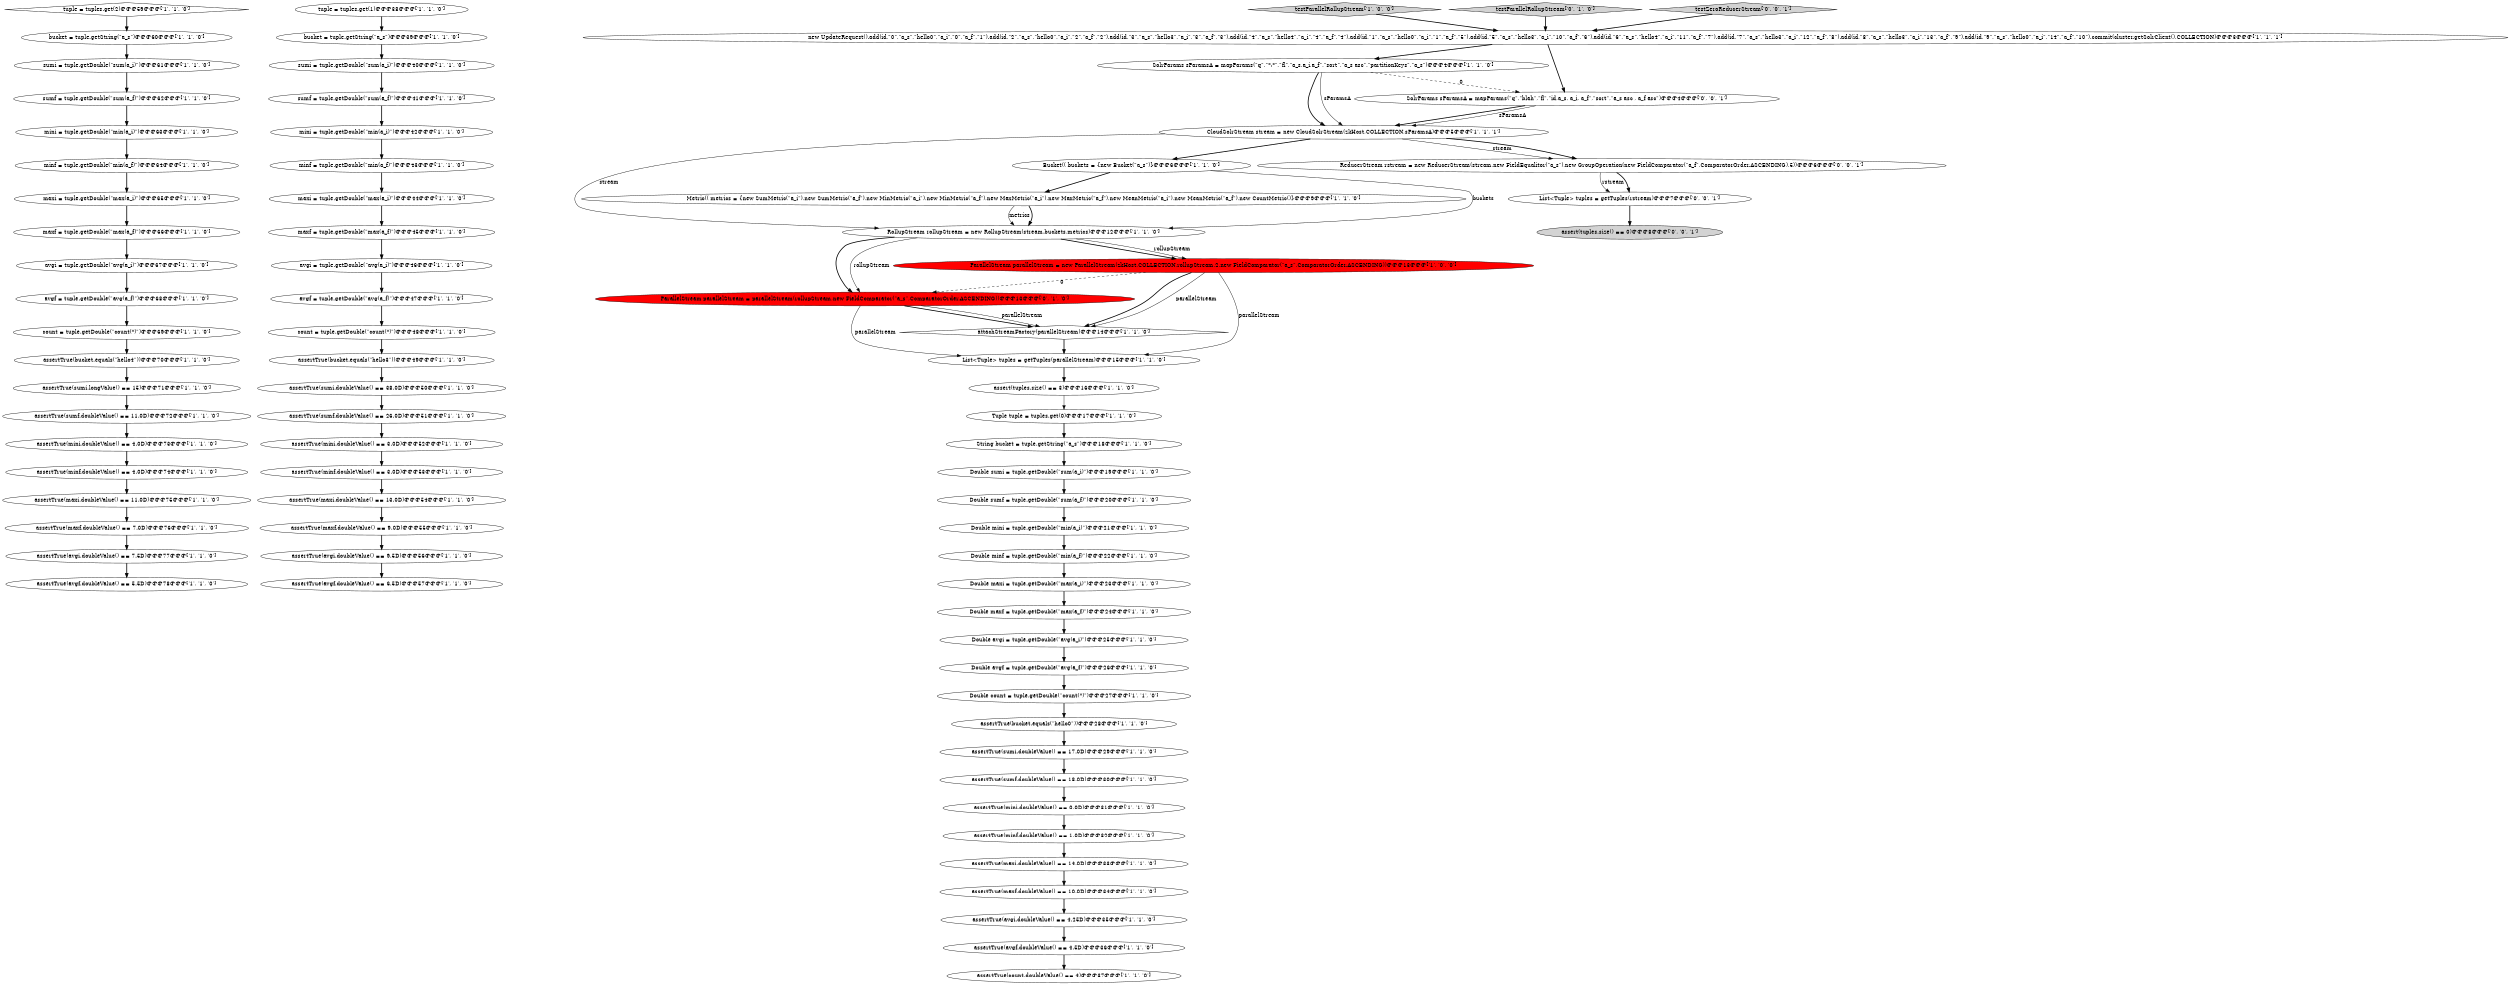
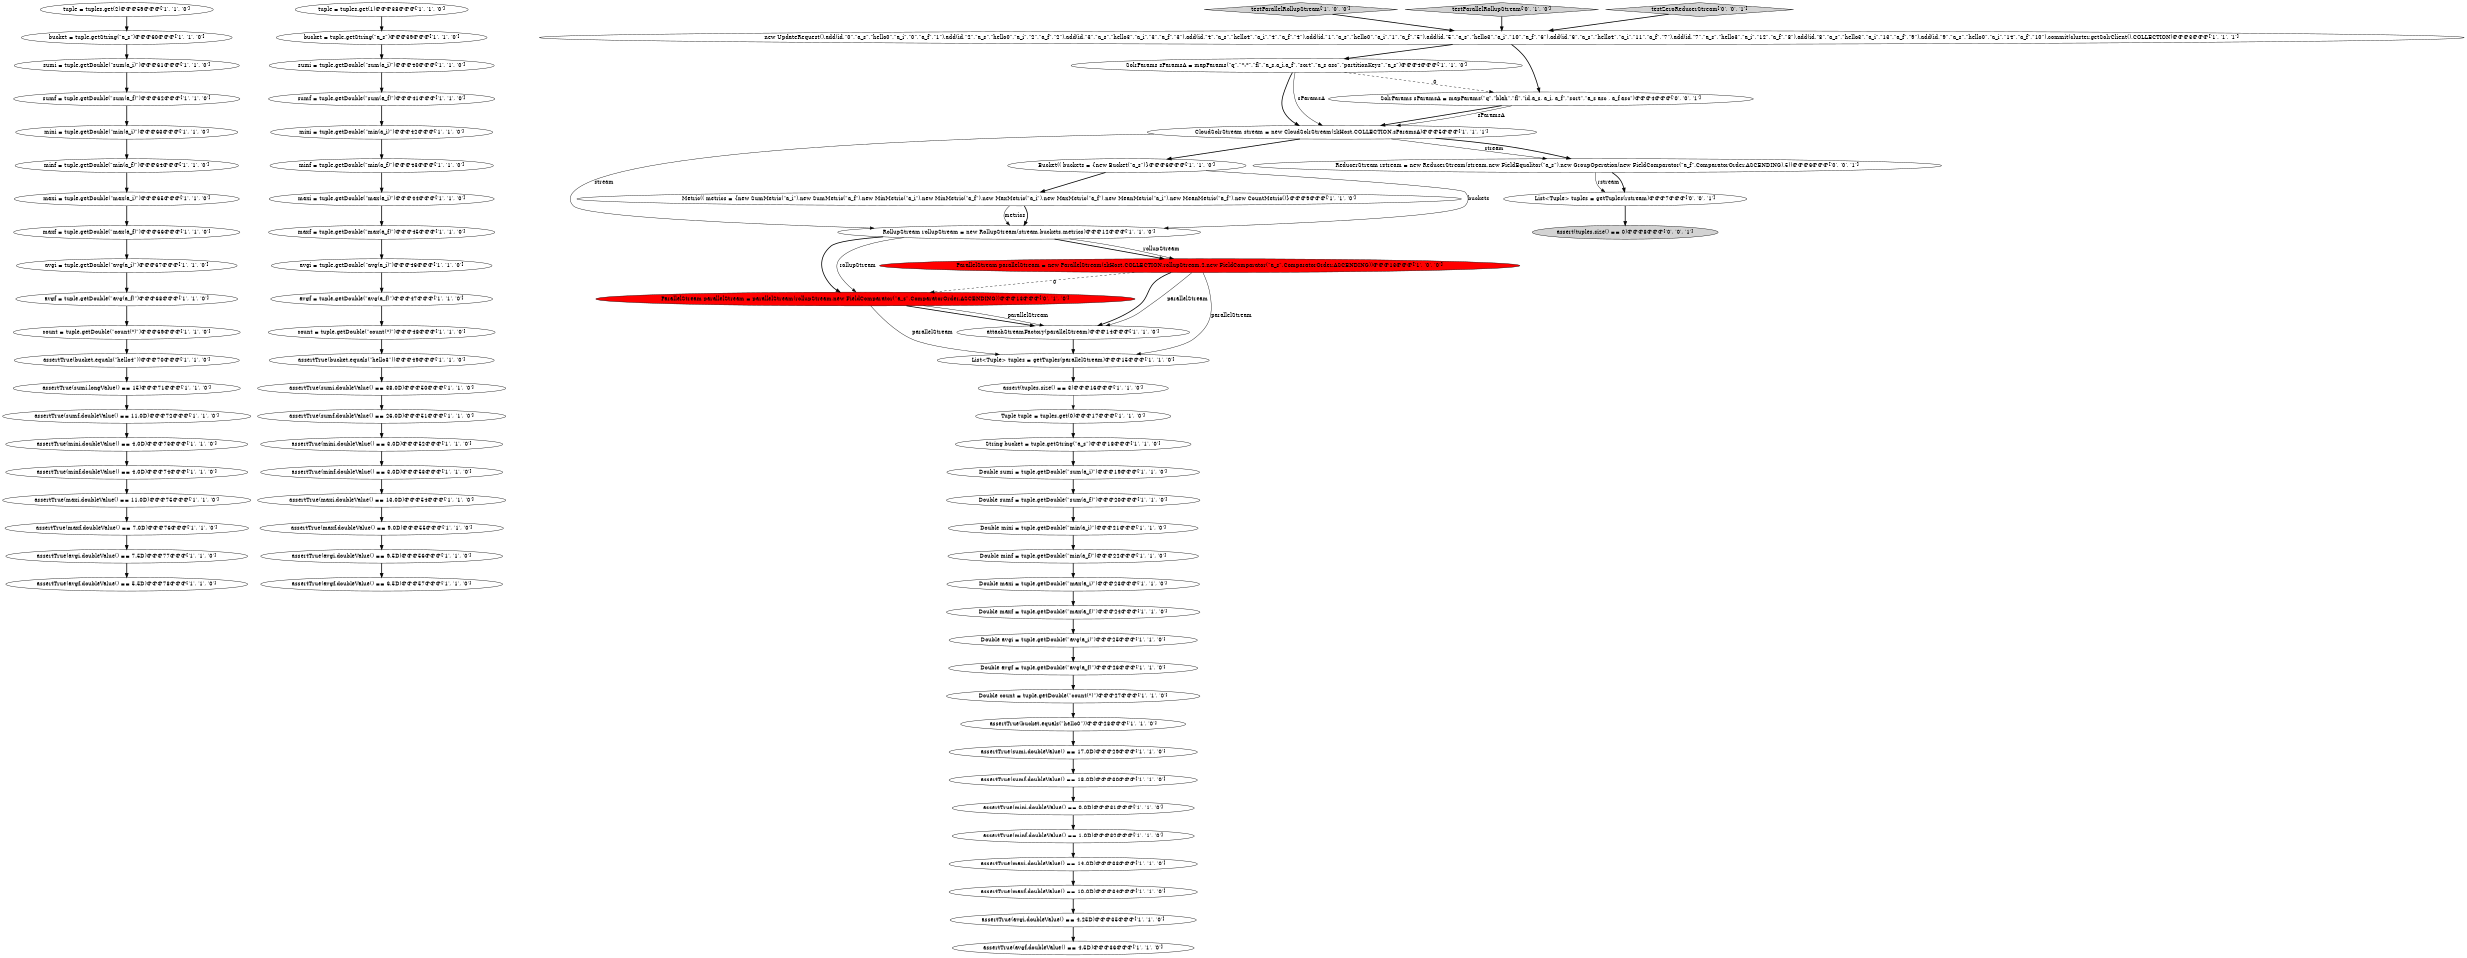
(127, 10) -> (127, 10)
(1064, 332) -> (1073, 332)
(1064, 976) -> none
